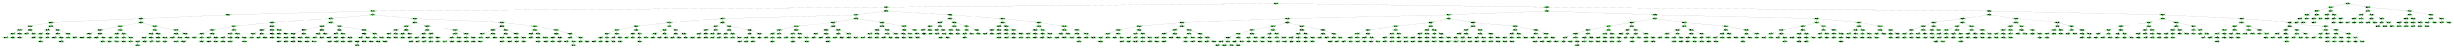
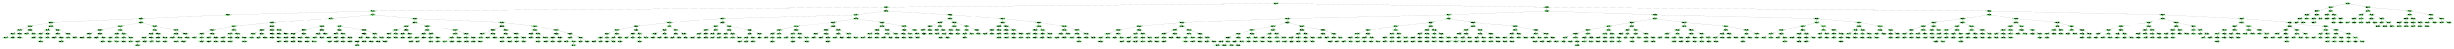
(331, 22) -> none
(424, 41) -> none
